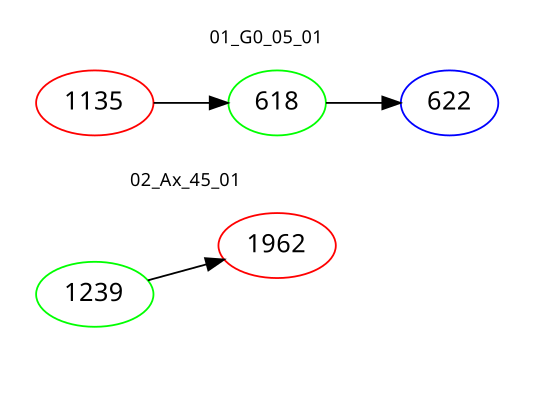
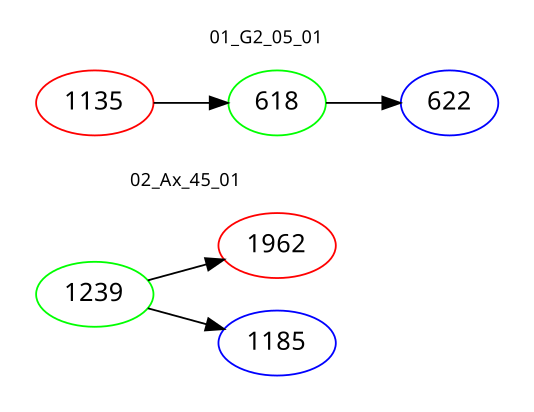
(267, 39) -> (267, 39)
none -> (277, 343)
